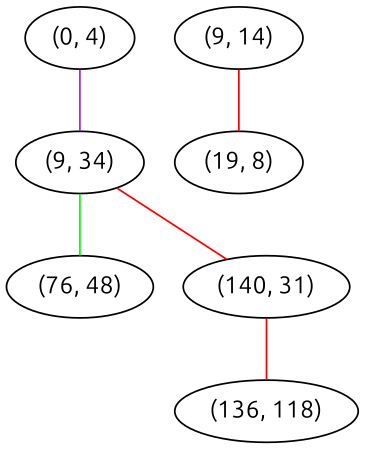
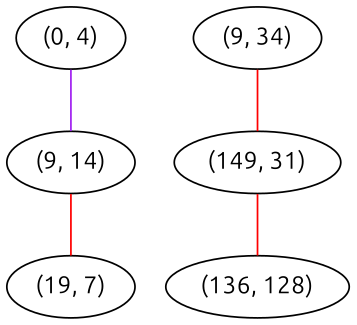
(80, 100) -> (71, 100)
(239, 162) -> (71, 287)
(80, 287) -> none
(267, 287) -> (258, 162)
(267, 411) -> (258, 287)
